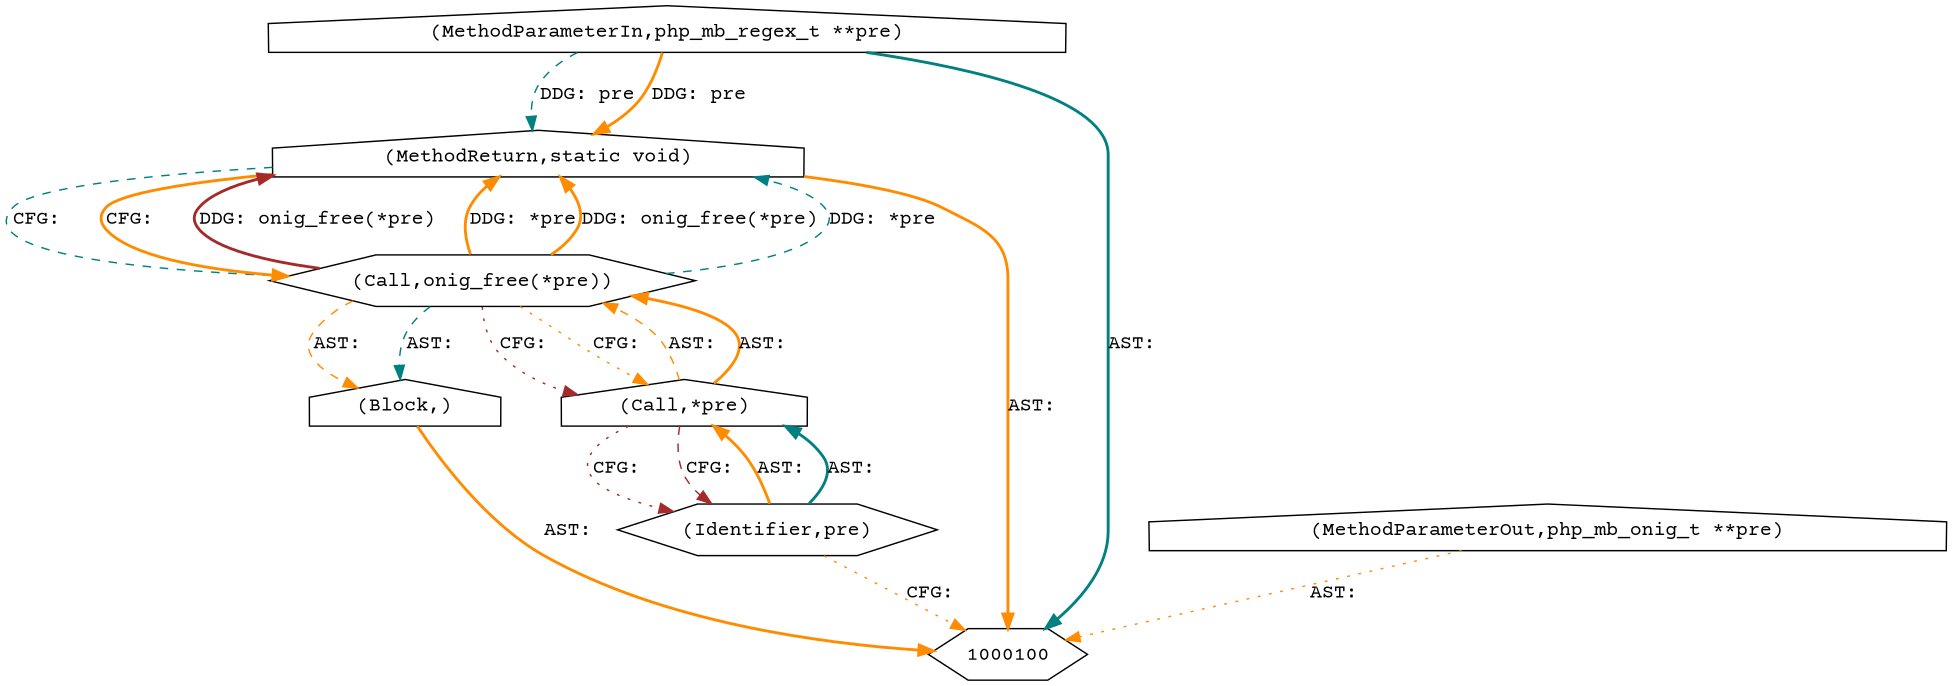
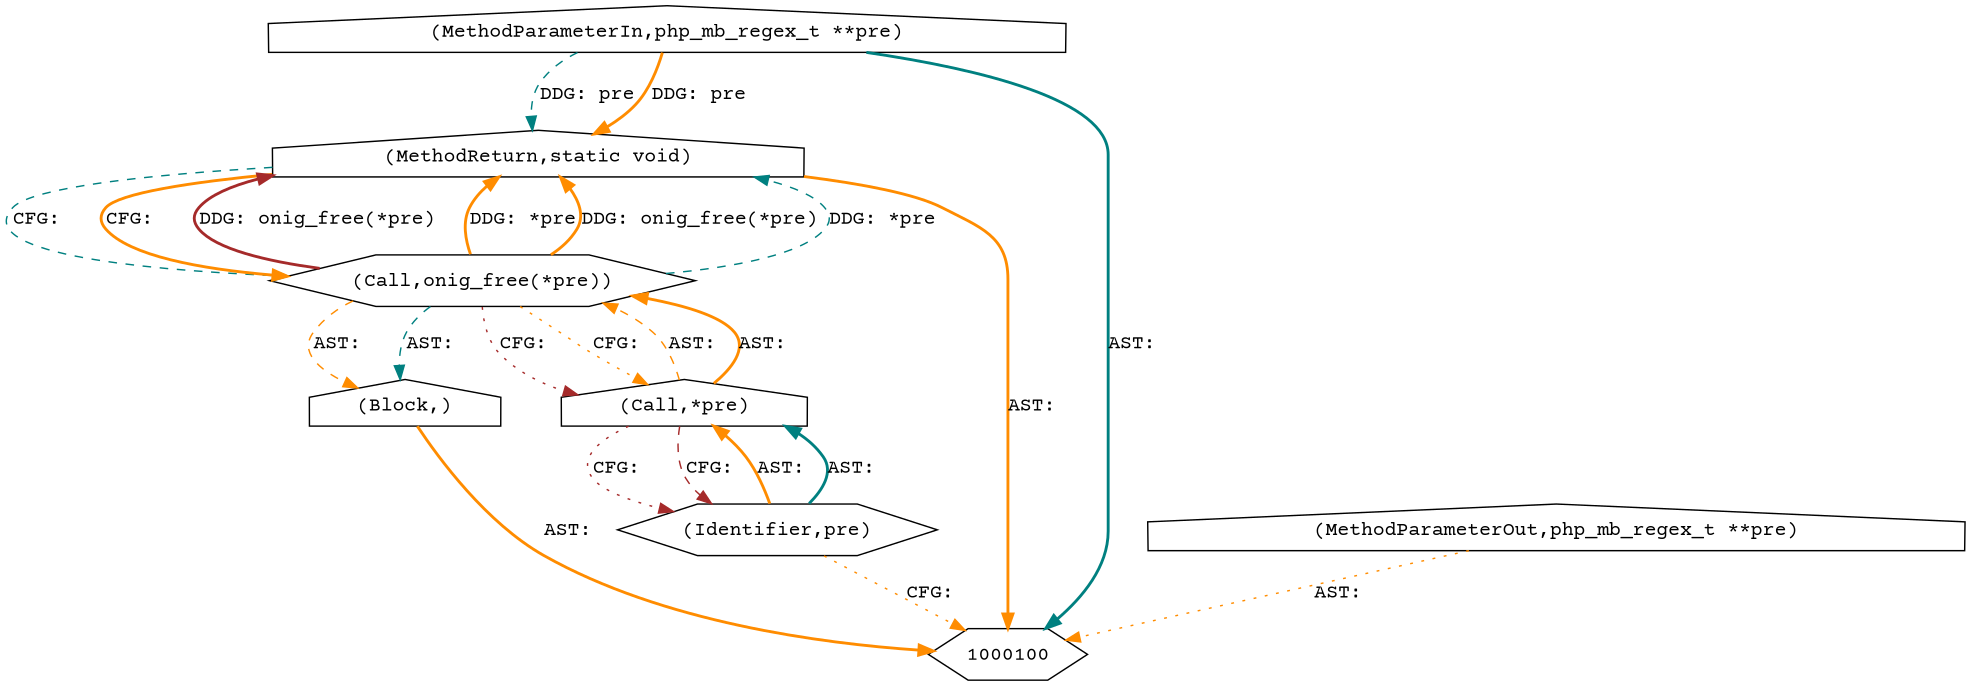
(1548, 530) -> (1556, 530)
